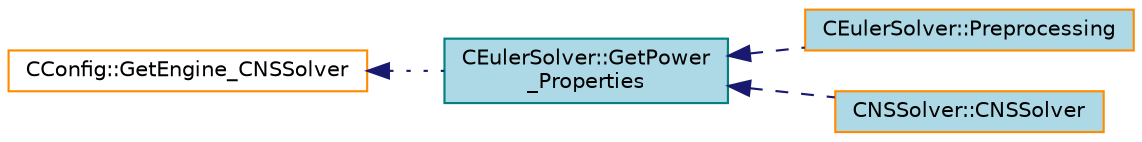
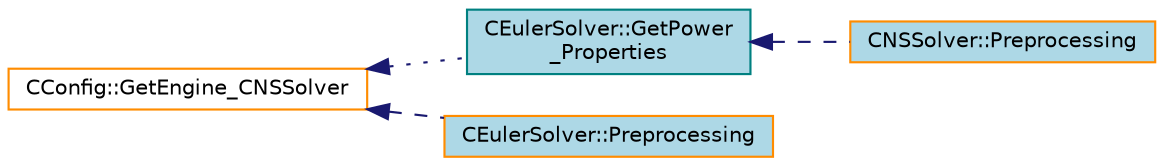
(778, 50) -> (416, 115)
(969, 112) -> (1003, 42)
